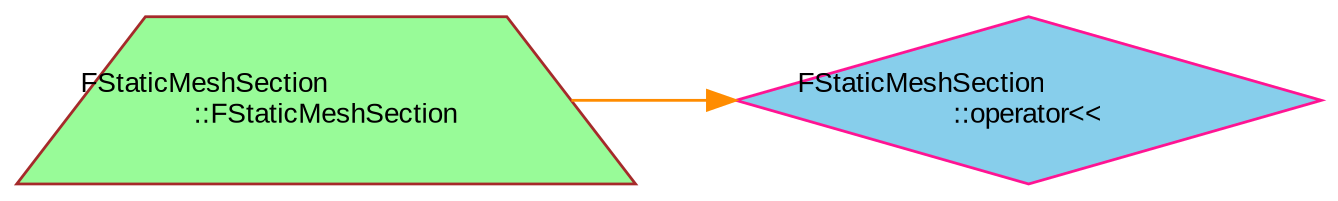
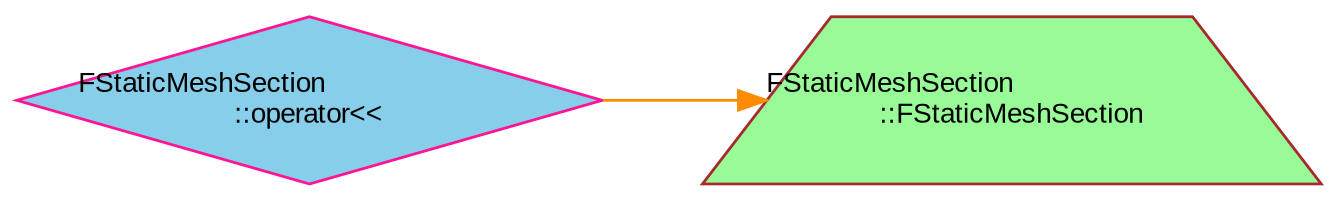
(639, 100) -> (670, 100)
